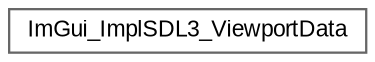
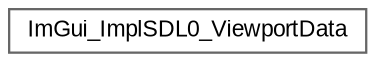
(188, 31) -> (188, 31)
